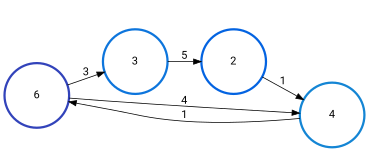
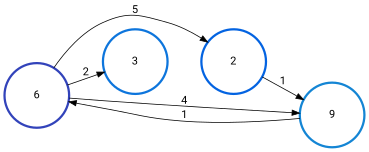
(181, 62) -> (120, 17)
(86, 73) -> (86, 73)
(332, 115) -> (332, 115)
